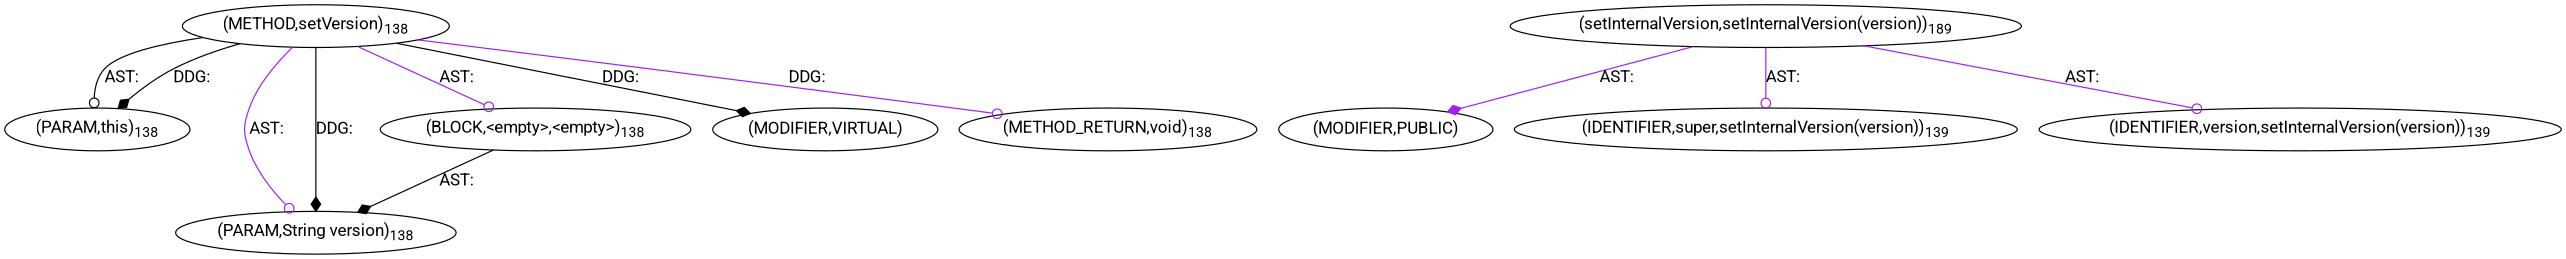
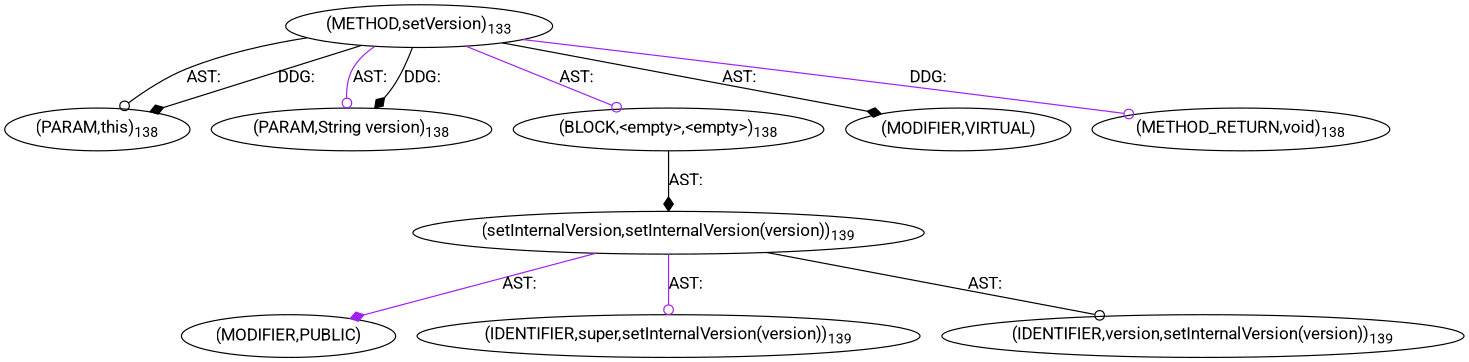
(397, 24) -> (500, 24)
(1940, 24) -> (843, 231)
(2028, 77) -> (931, 283)
(623, 78) -> (742, 78)
(432, 178) -> (669, 174)
